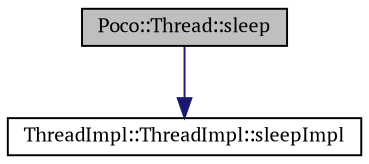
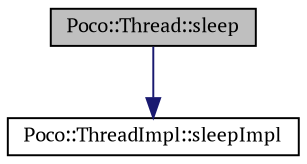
(185, 137) -> (153, 137)
